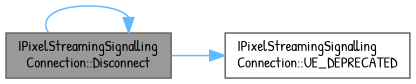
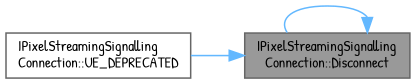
(191, 56) -> (210, 56)
